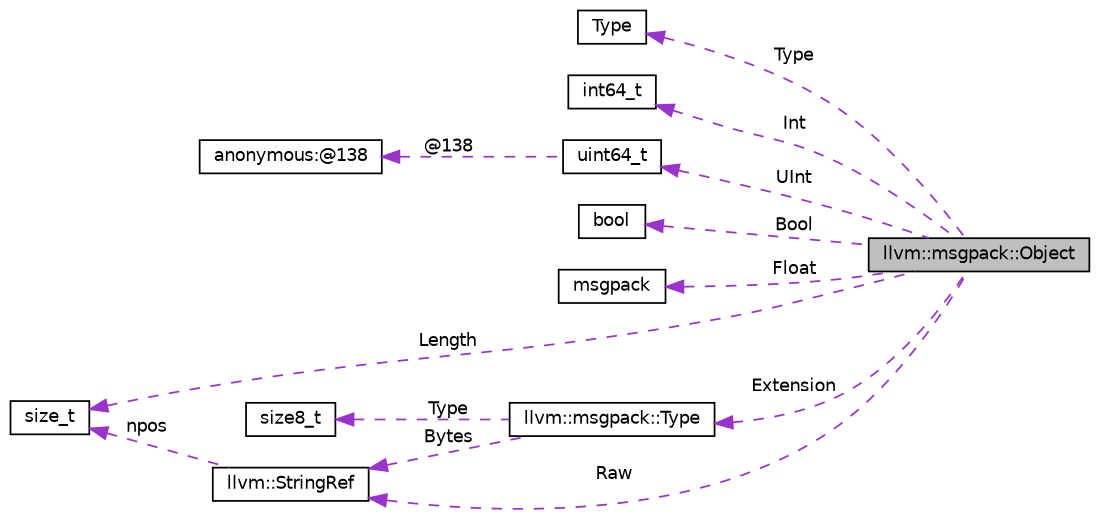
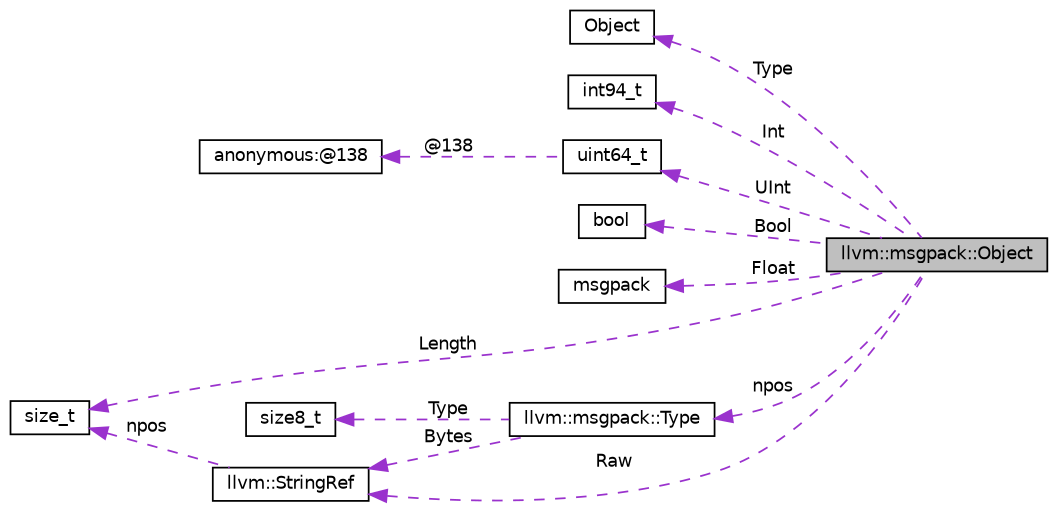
(612, 27) -> (612, 27)
(612, 92) -> (612, 92)
(792, 387) -> (771, 387)
